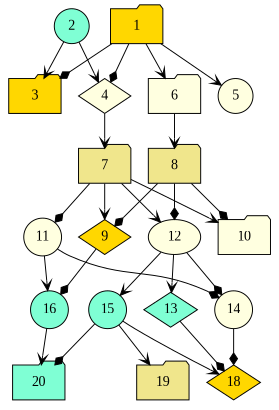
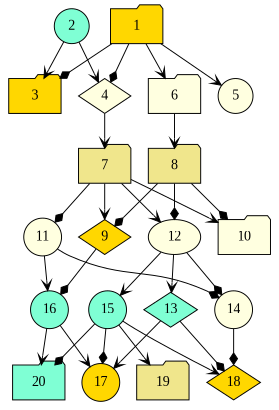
none -> (101, 382)
